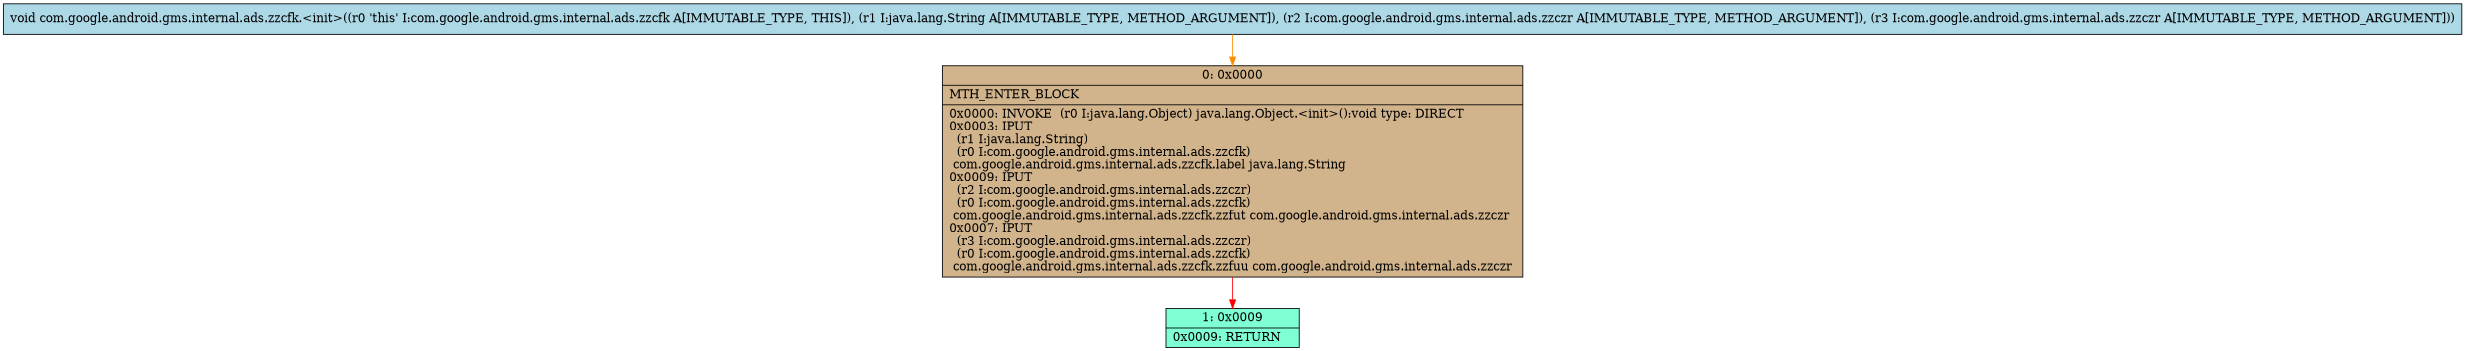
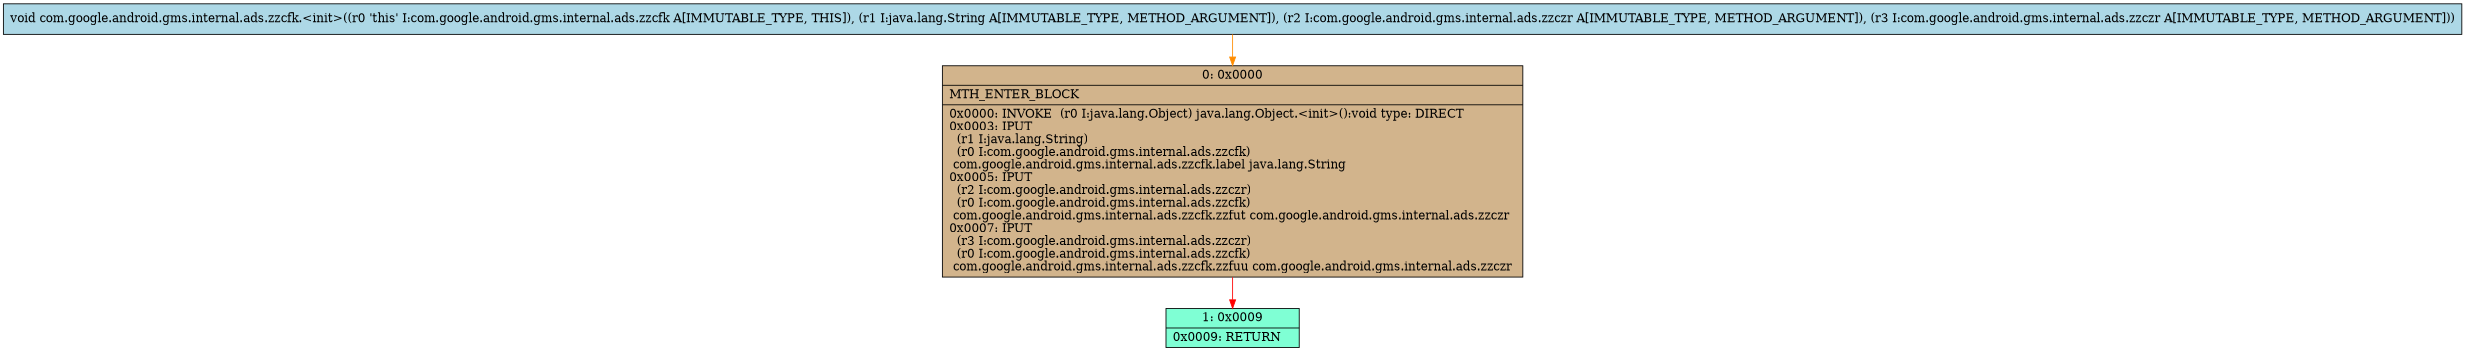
(995, 178) -> (995, 178)
